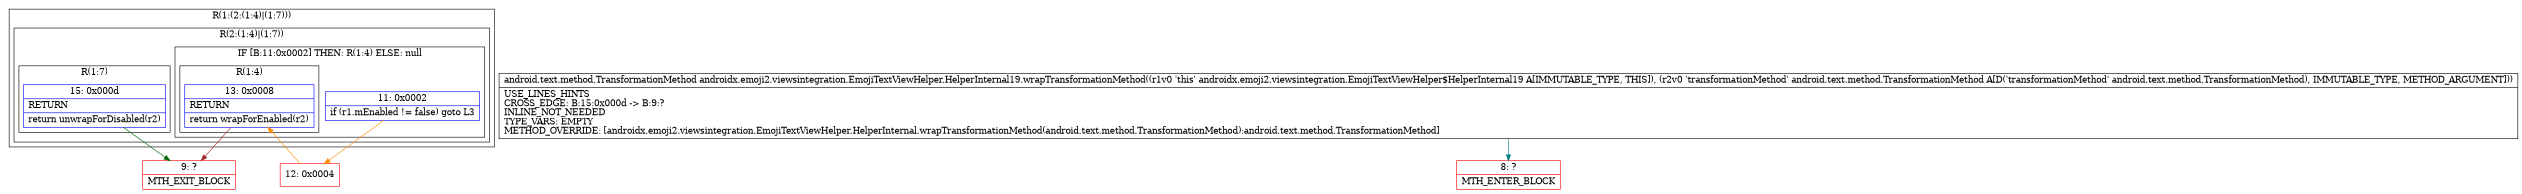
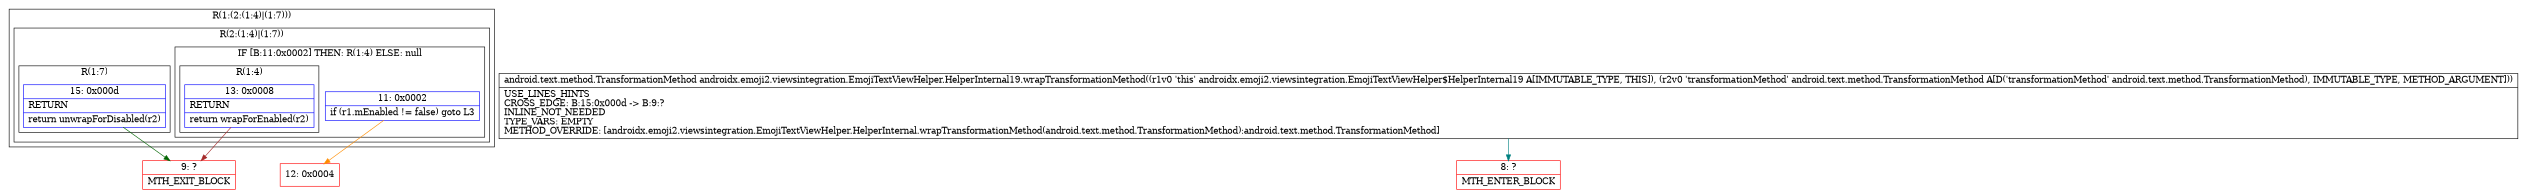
(289, 151) -> none
